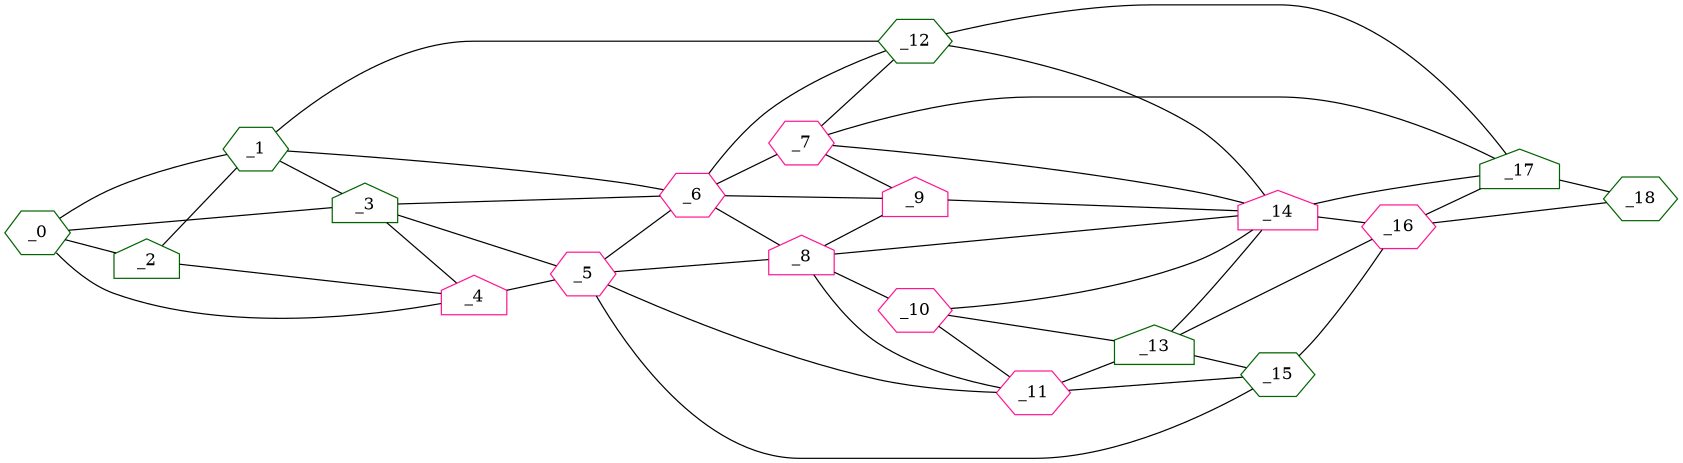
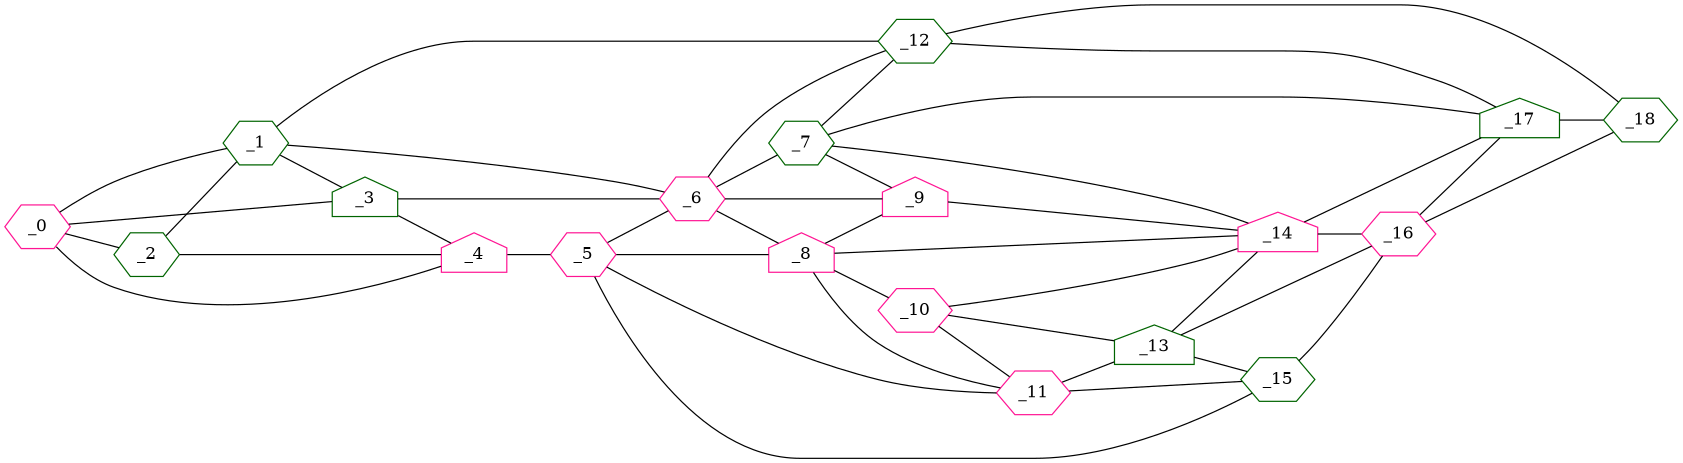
(1114, 88) -> (1294, 5)
(801, 143) -> (801, 143)
(38, 233) -> (38, 227)
(477, 240) -> none
(147, 261) -> (147, 255)
